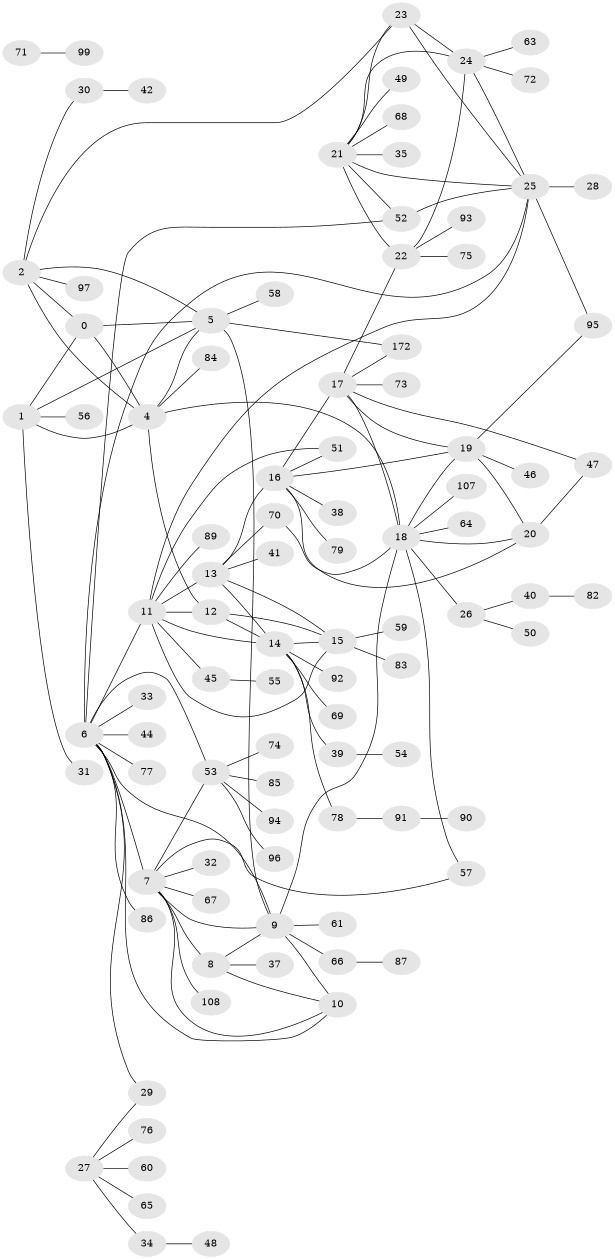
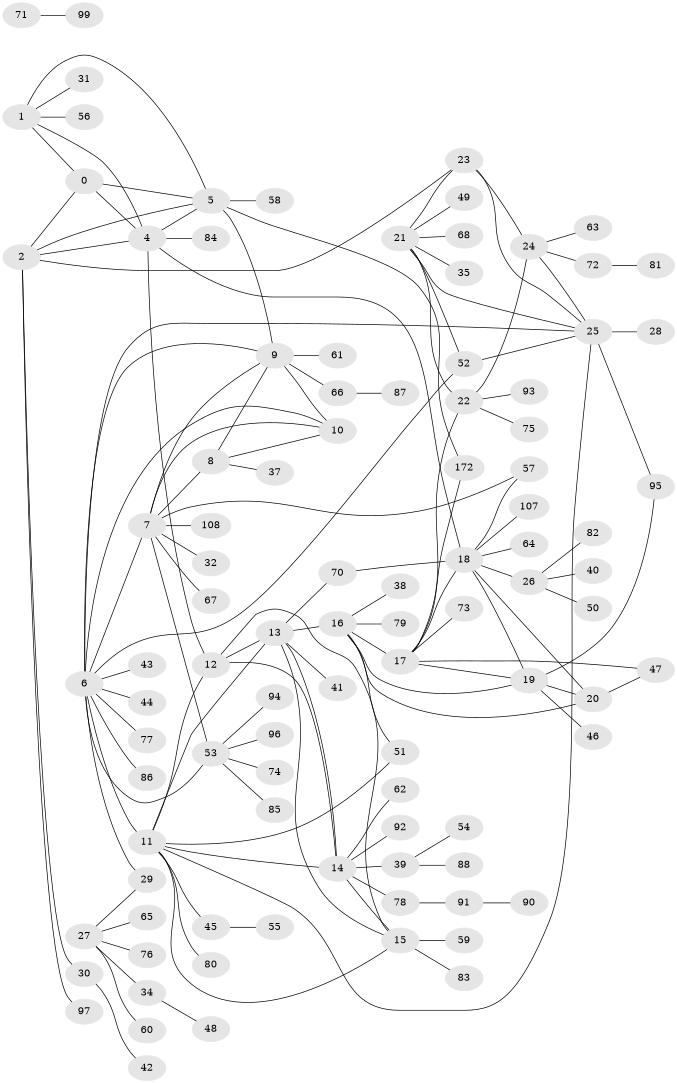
(376, 66) -> none
none -> (656, 266)
(211, 537) -> (211, 965)
(562, 596) -> (561, 558)
none -> (243, 649)
(147, 697) -> (147, 665)
(338, 717) -> (400, 790)
(370, 746) -> none
none -> (464, 865)
